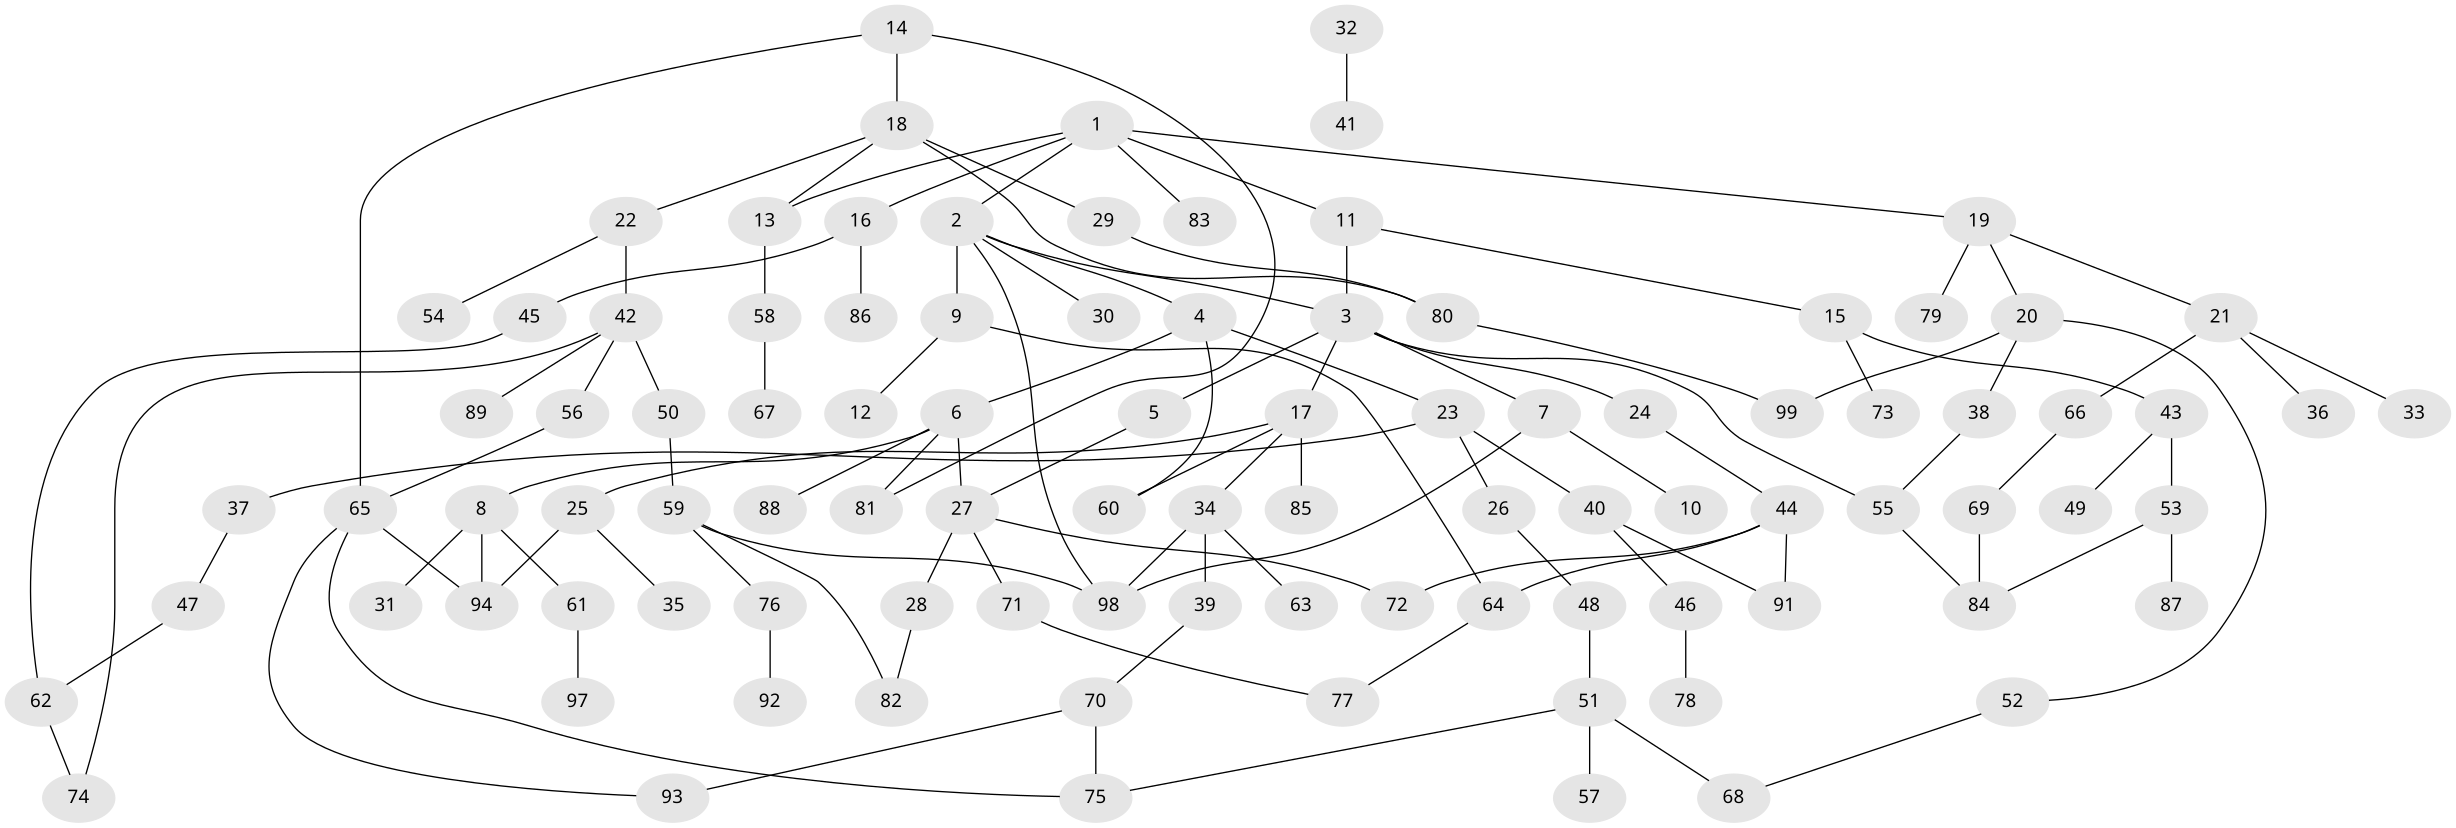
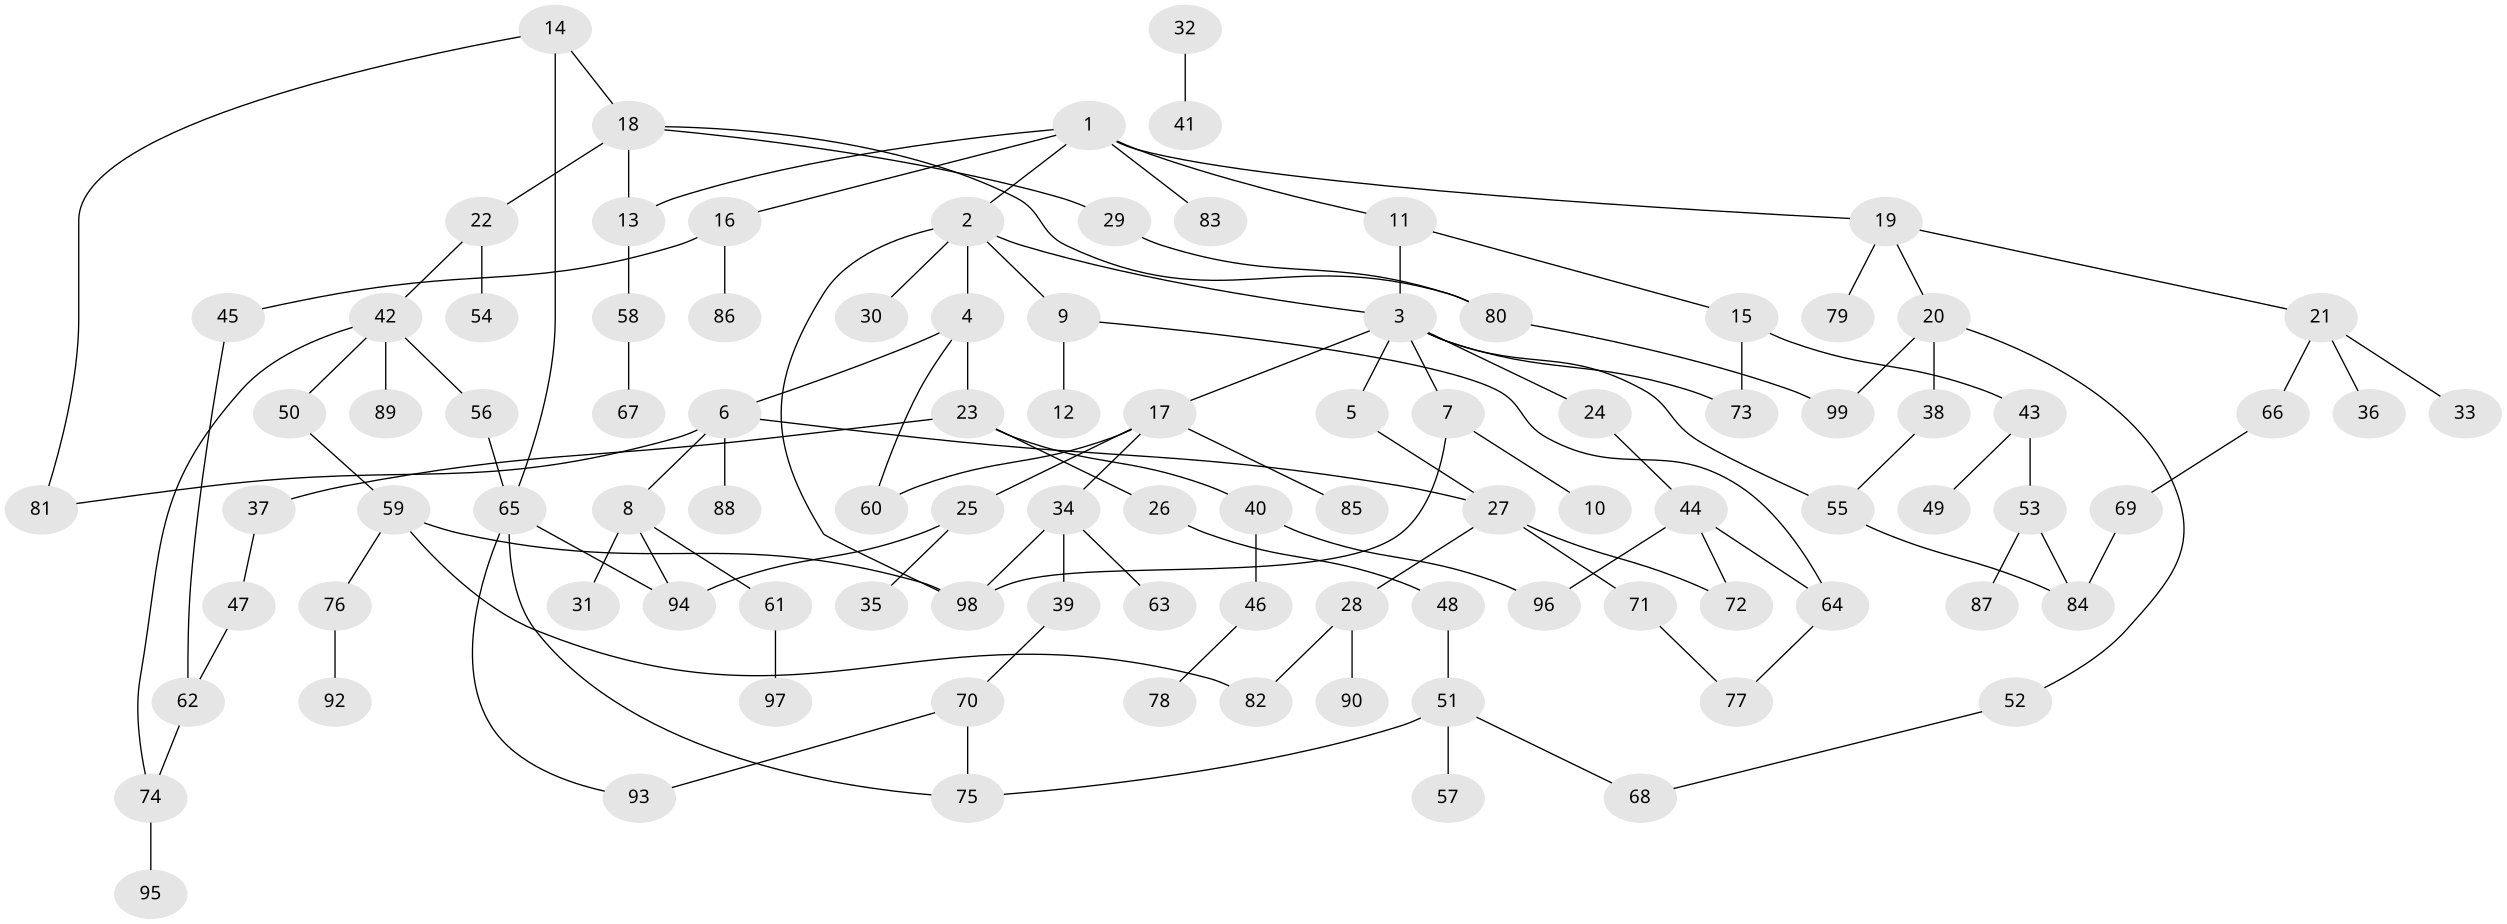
none -> (1635, 377)
(1785, 606) -> (1544, 606)
none -> (1352, 702)
none -> (151, 894)
